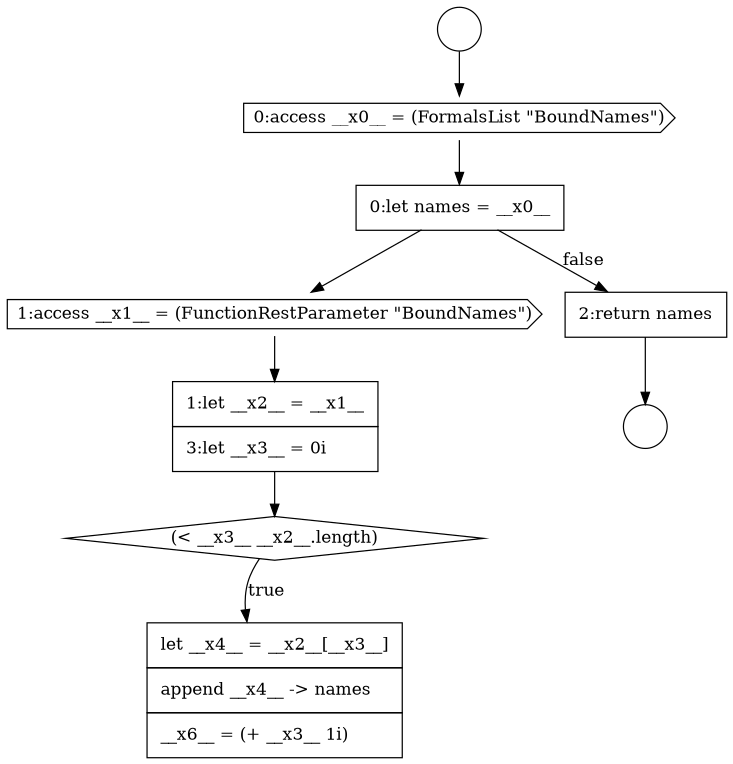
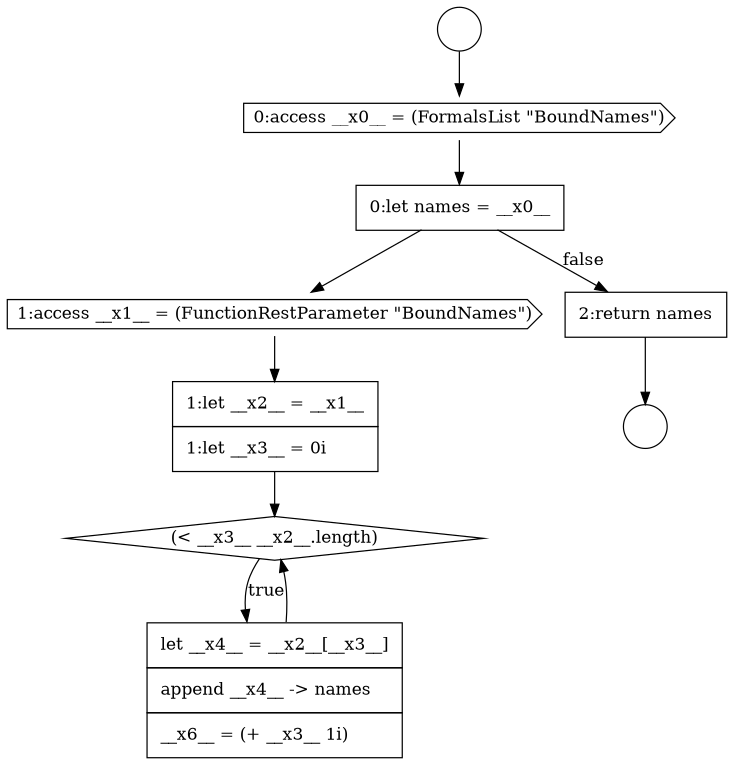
(256, 448) -> (256, 448)
none -> (287, 597)
